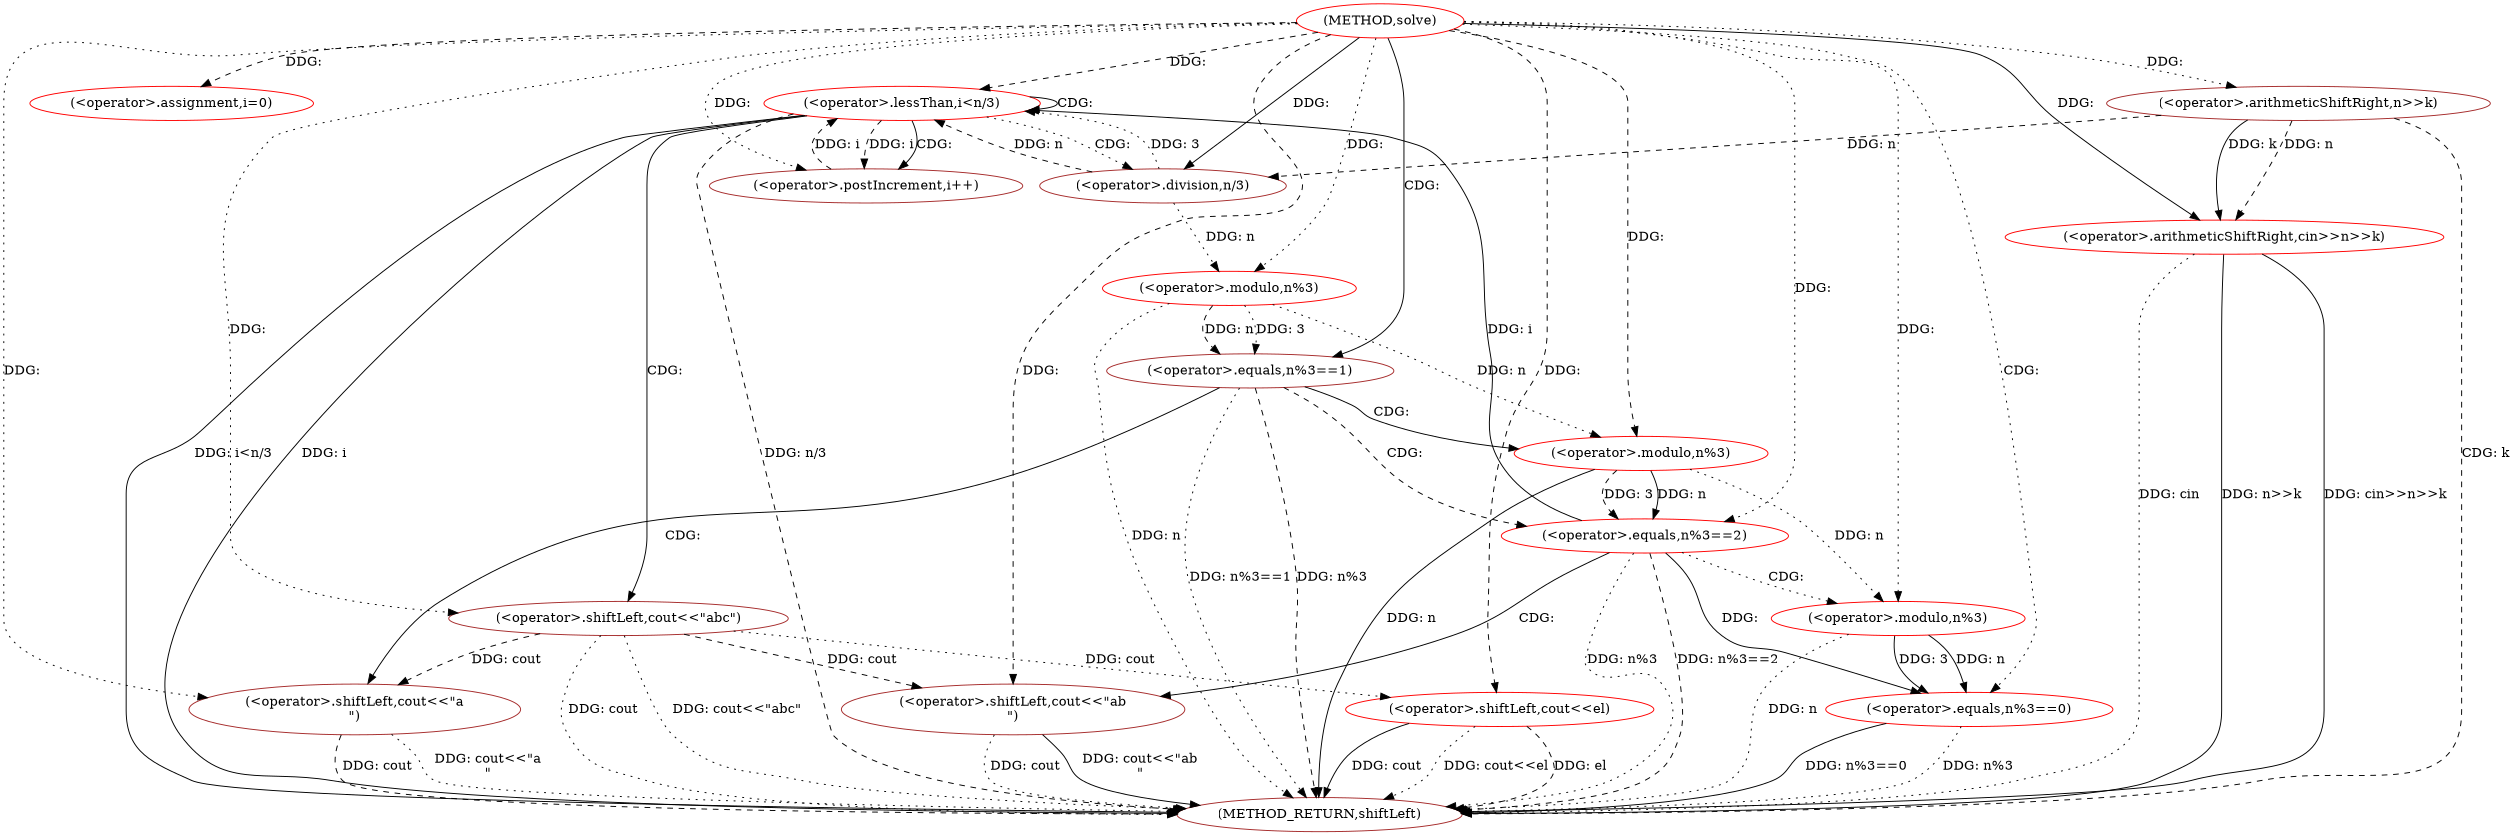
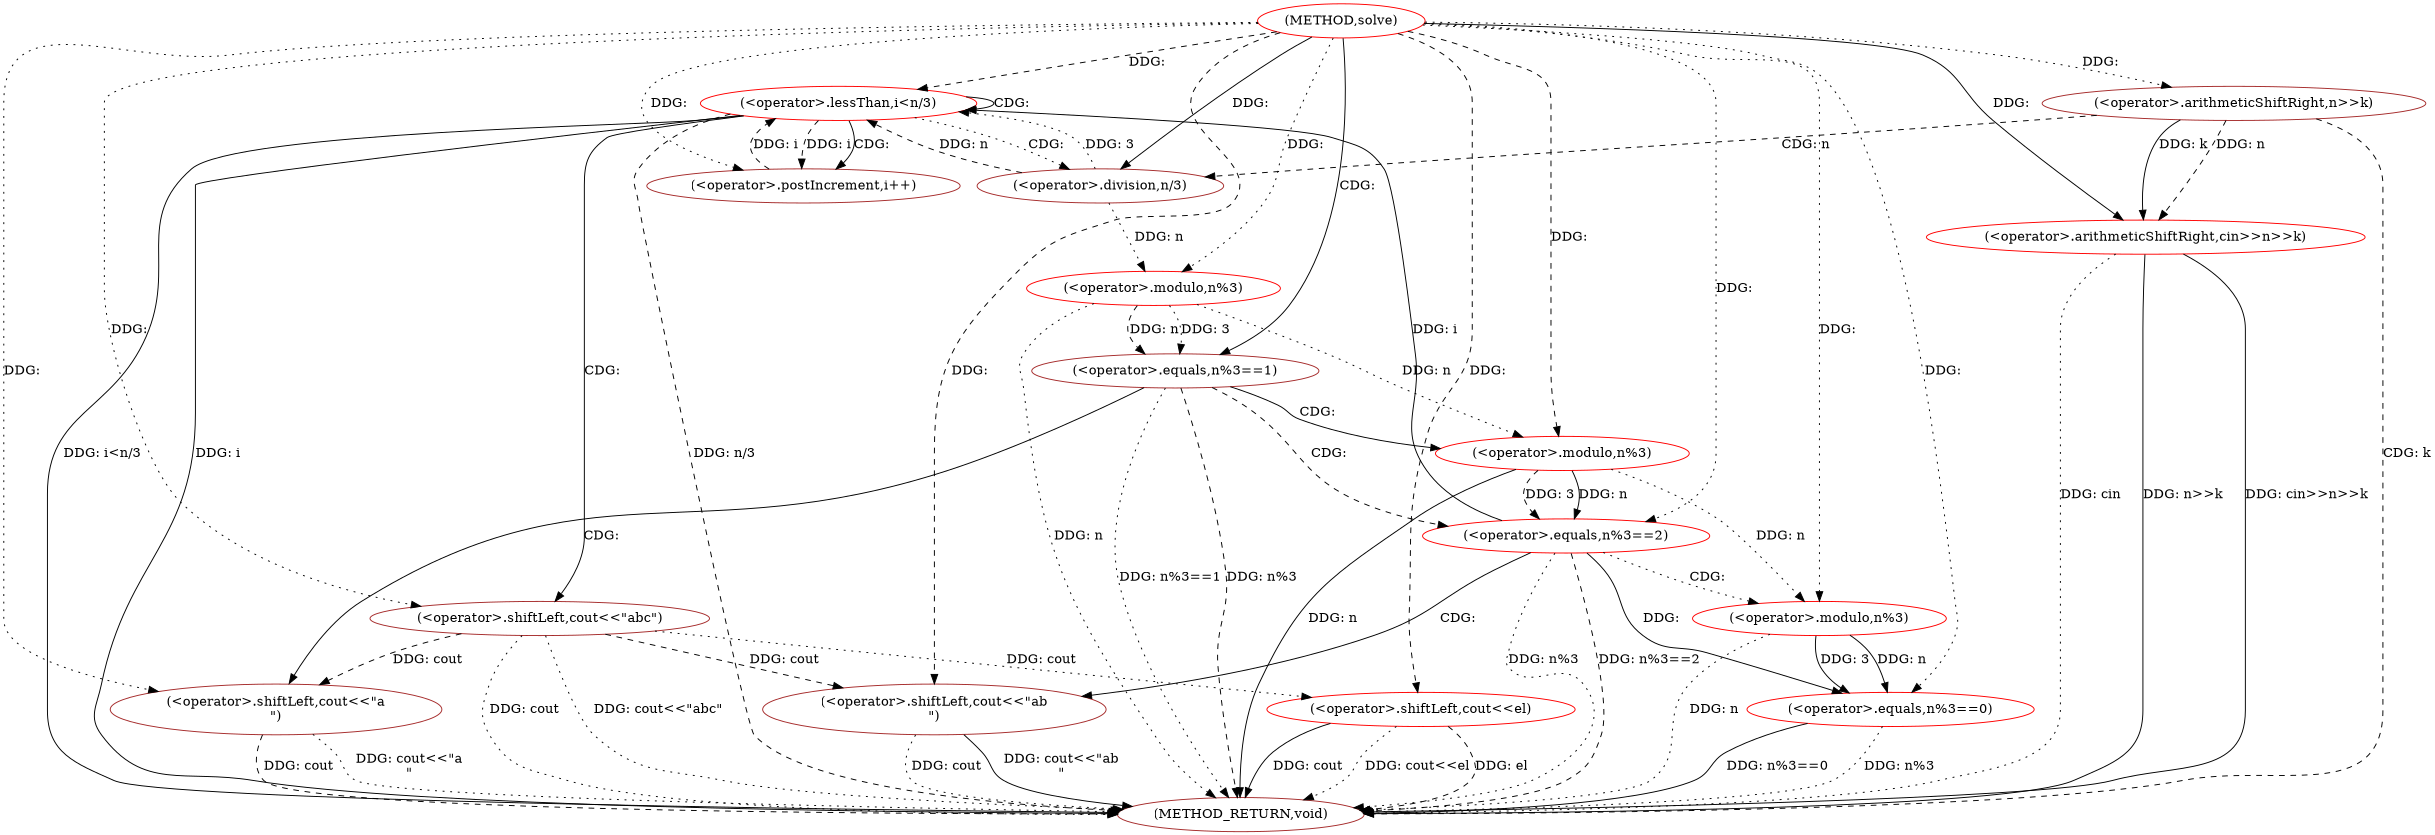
(172, 103) -> none
(1872, 145) -> (1806, 145)
(2024, 371) -> (1945, 371)
(1320, 815) -> (1241, 815)
